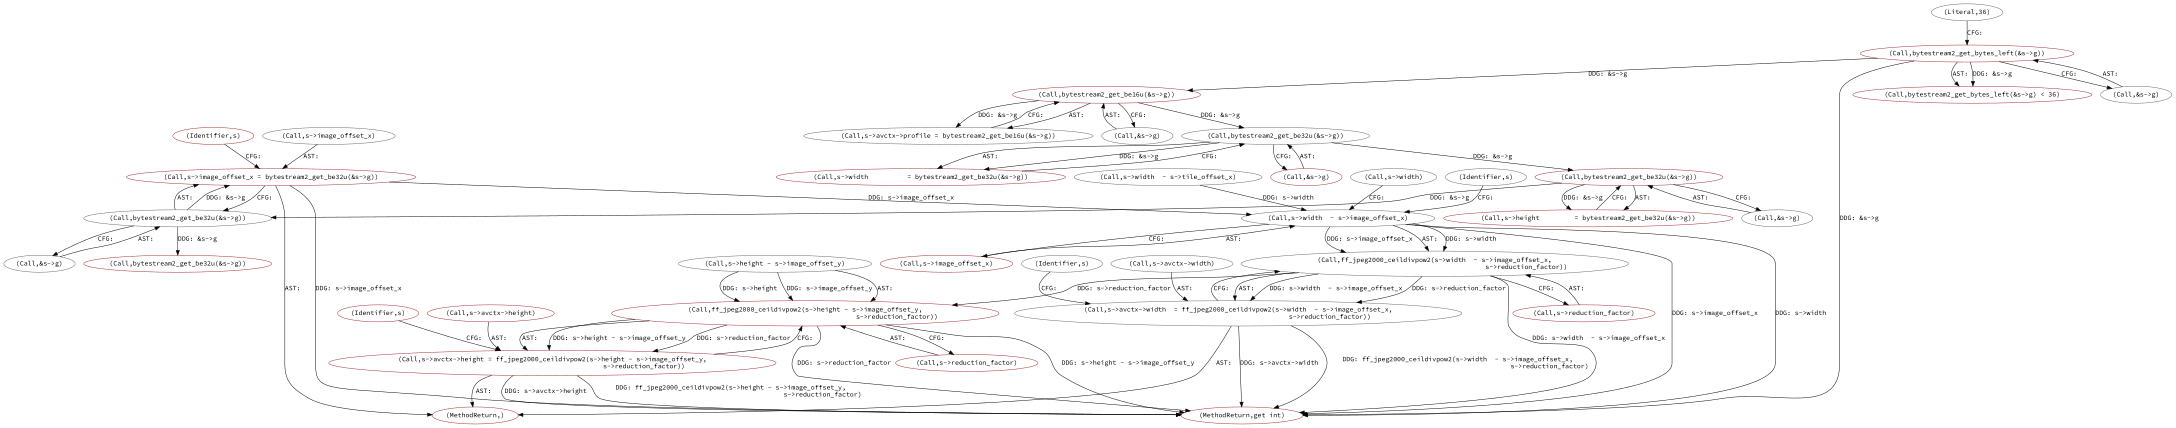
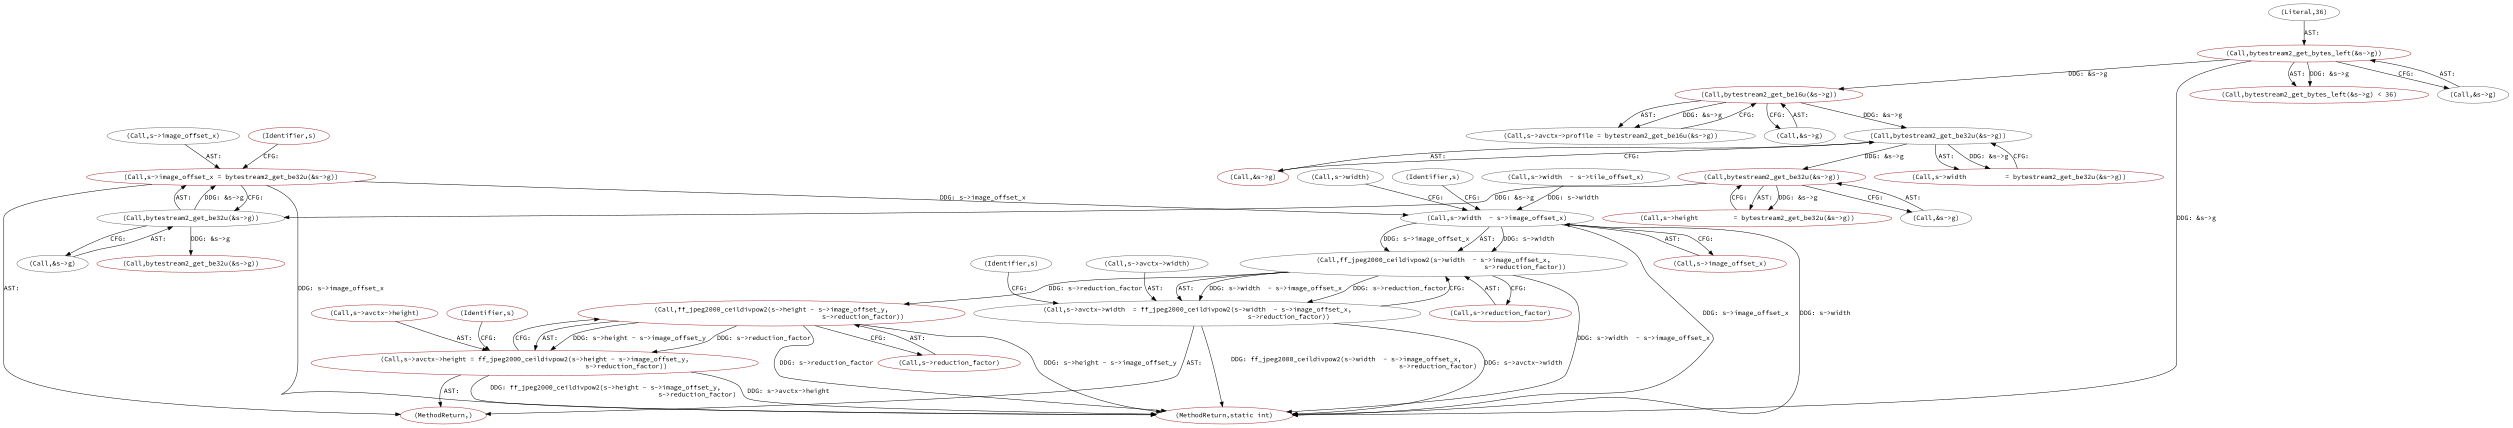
(1977, 33) -> (2314, 33)
(775, 264) -> none
(1242, 415) -> (1224, 415)
